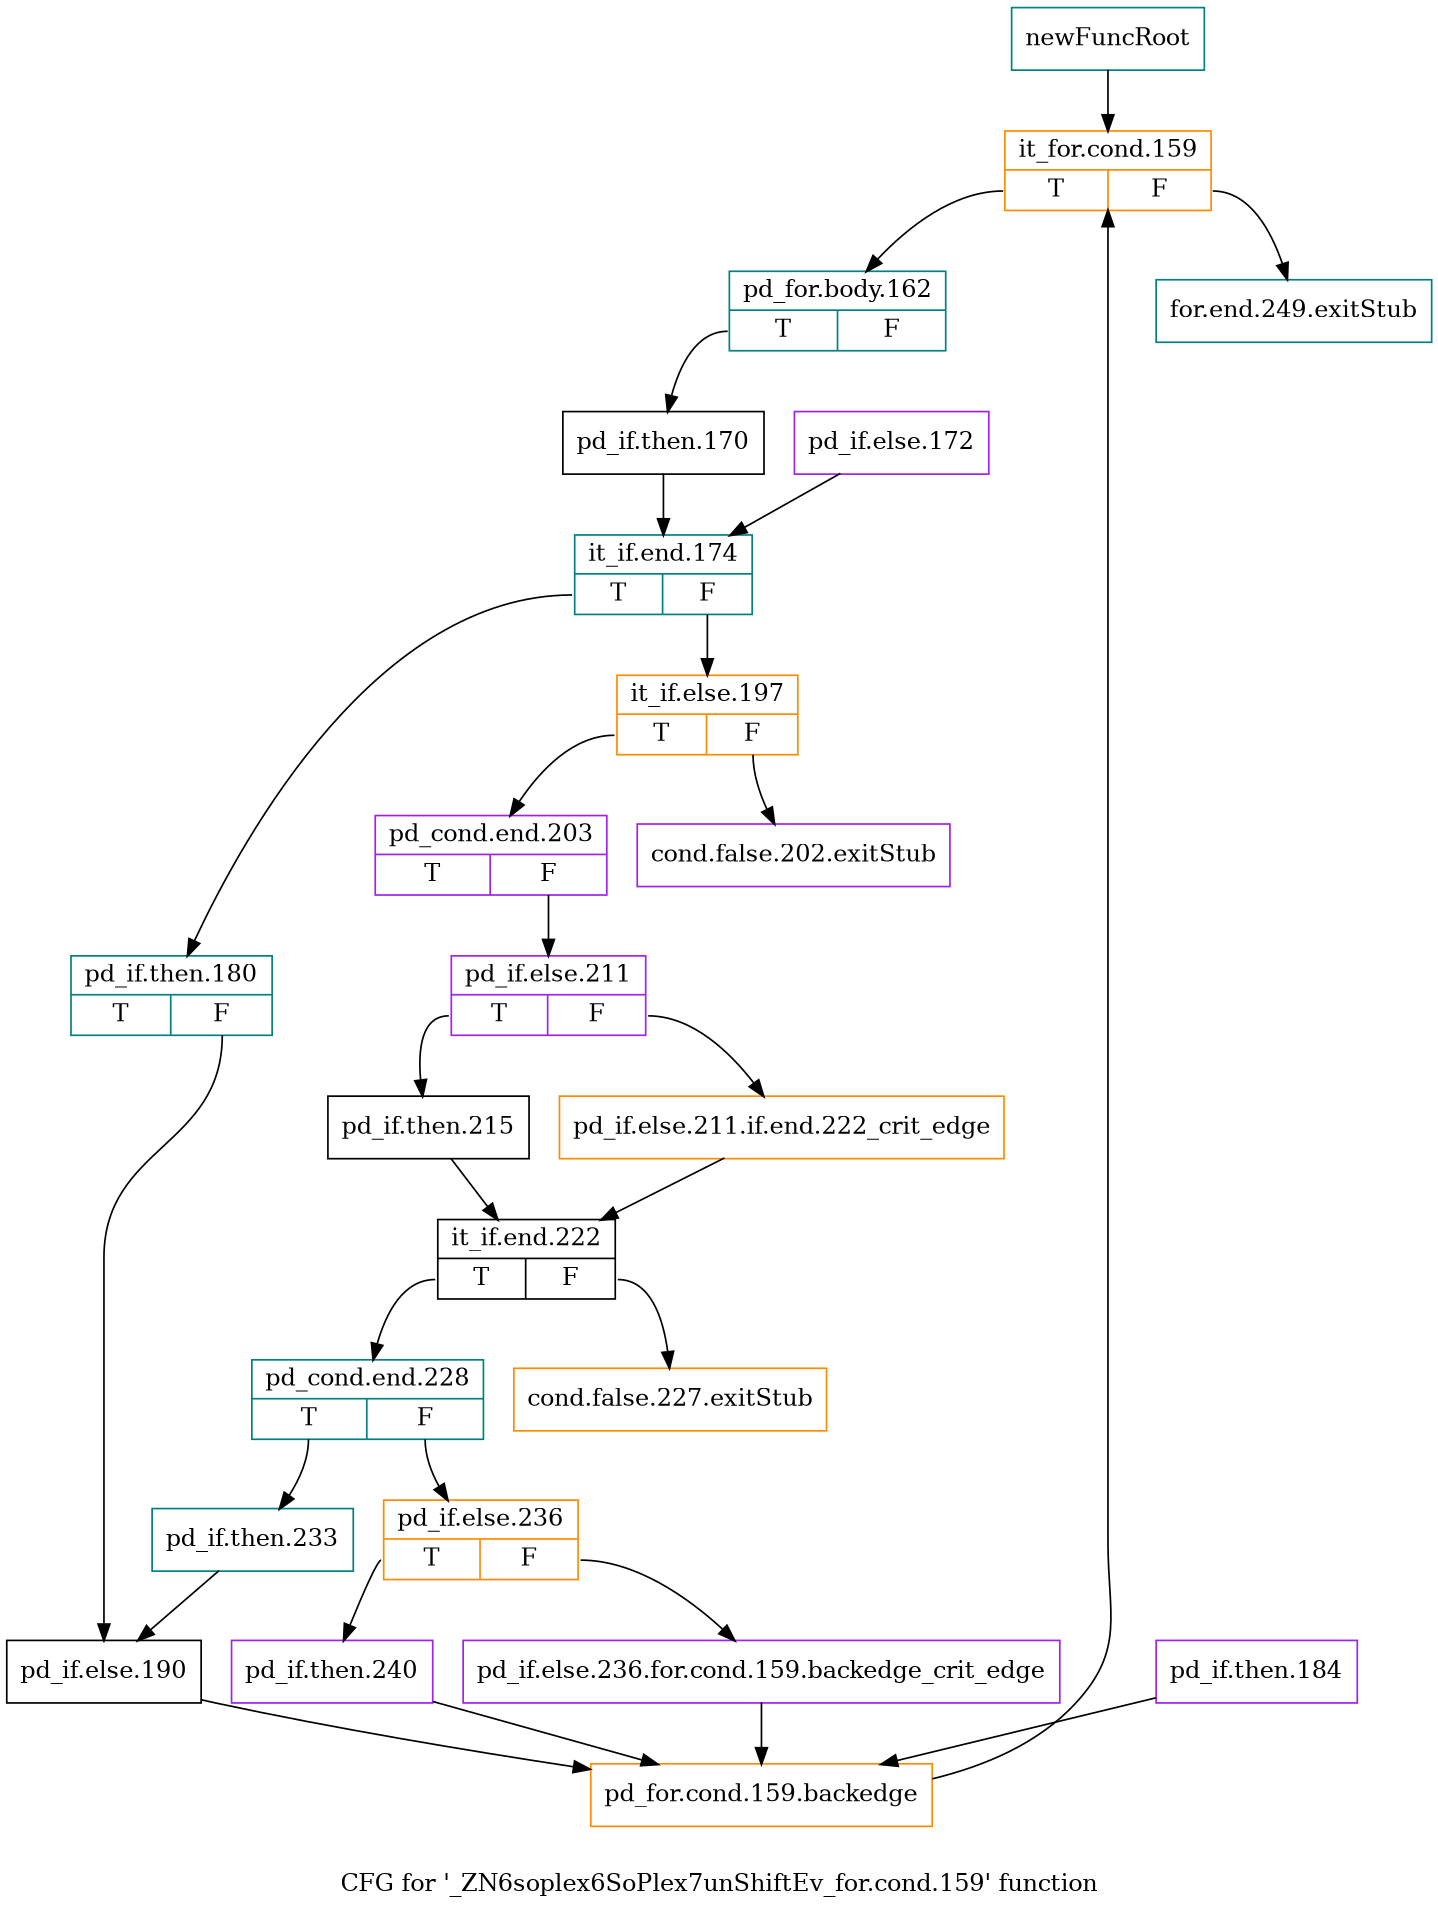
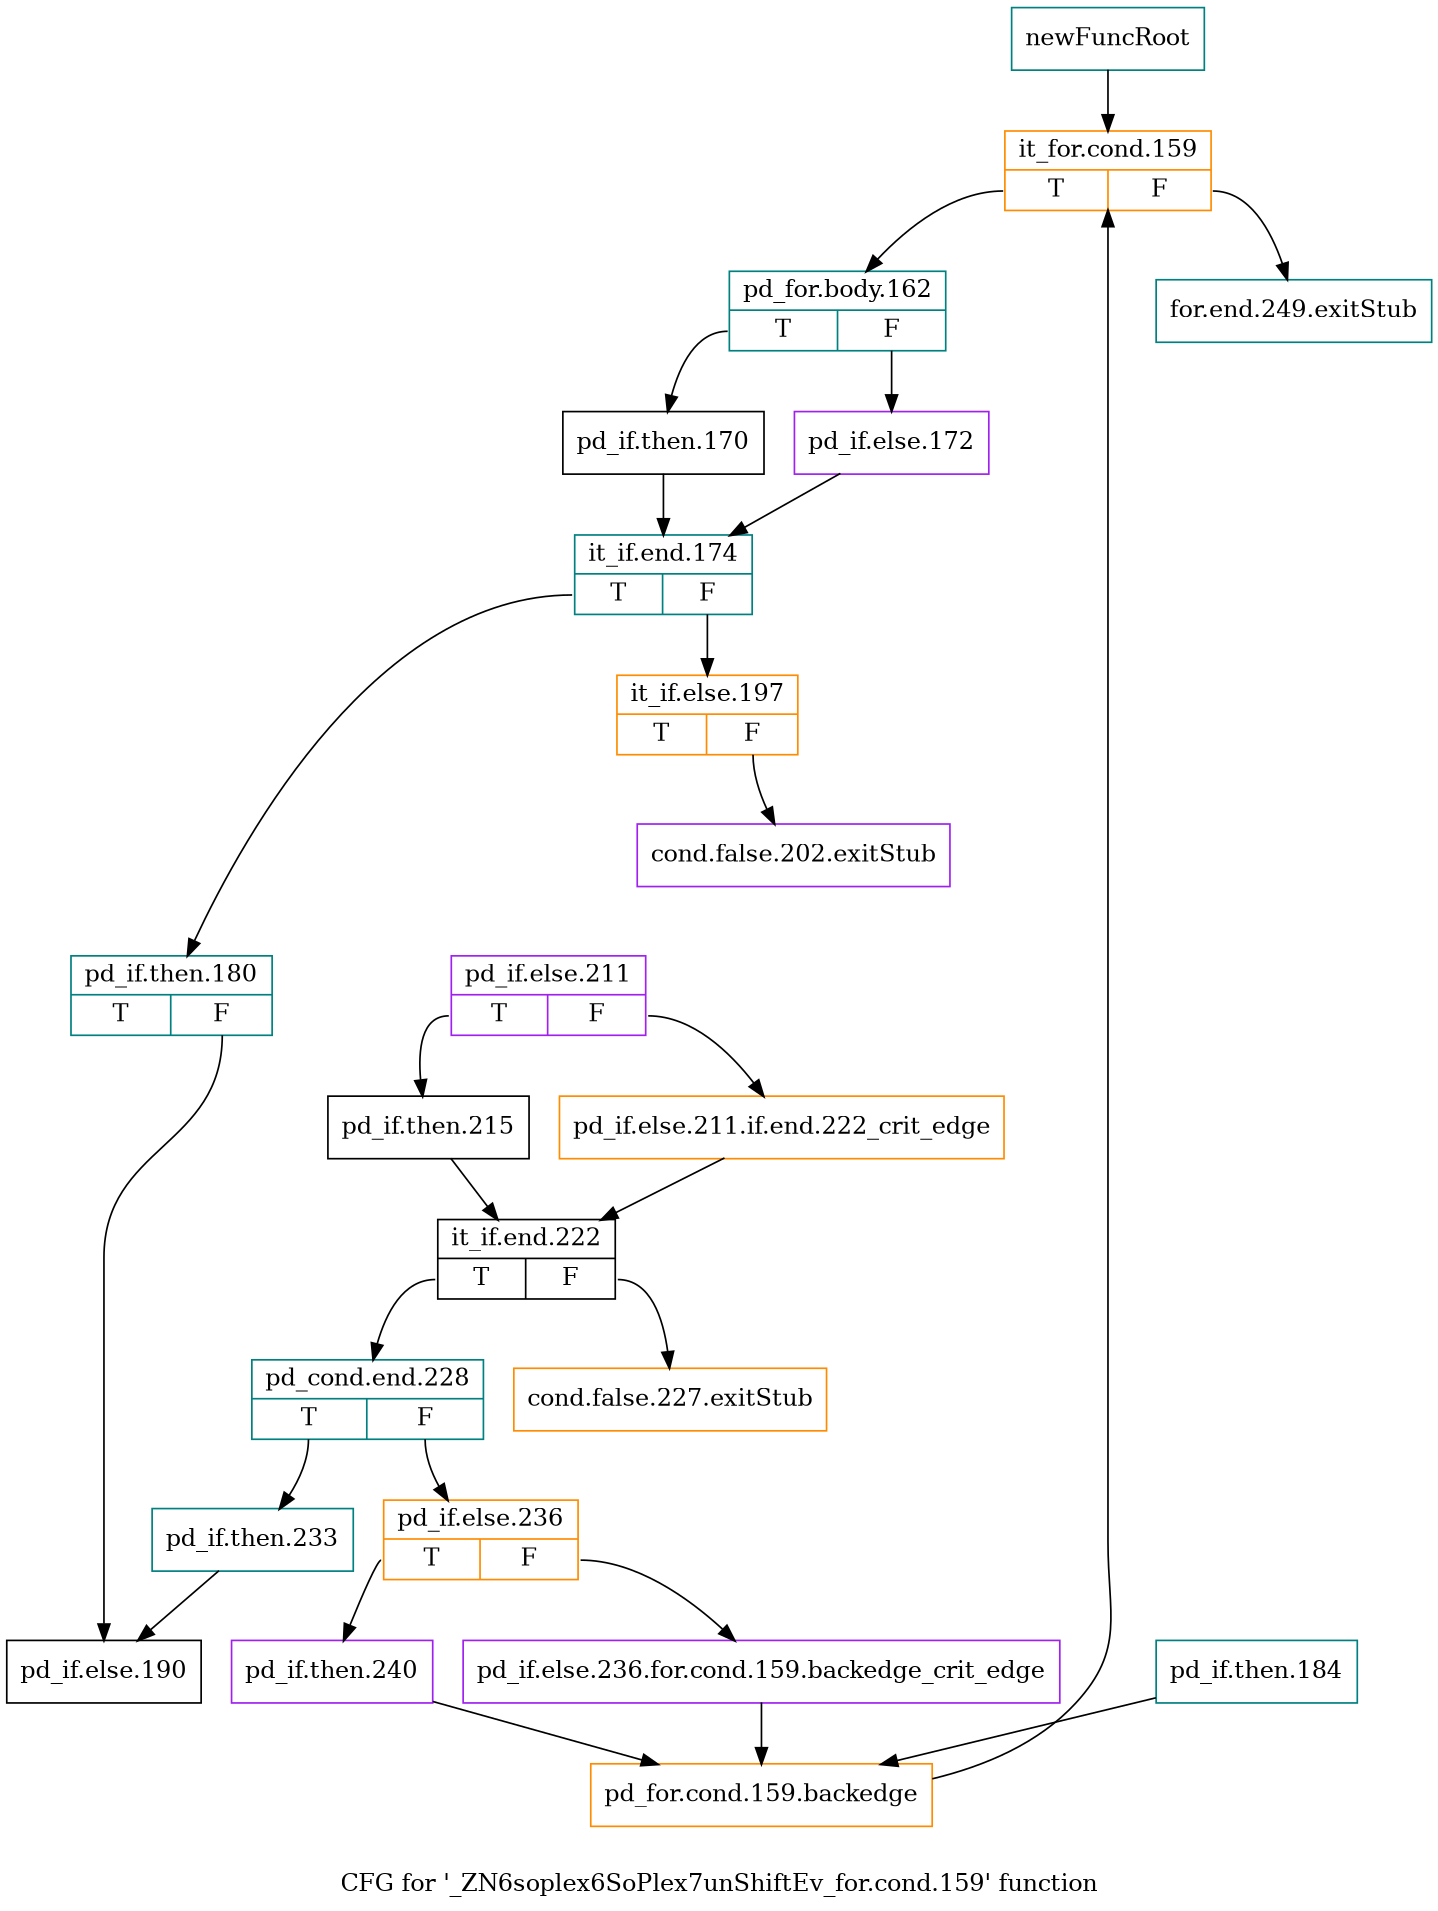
none -> (892, 373)
(491, 855) -> none
(1257, 1672) -> (1257, 1672)
(387, 1736) -> none
